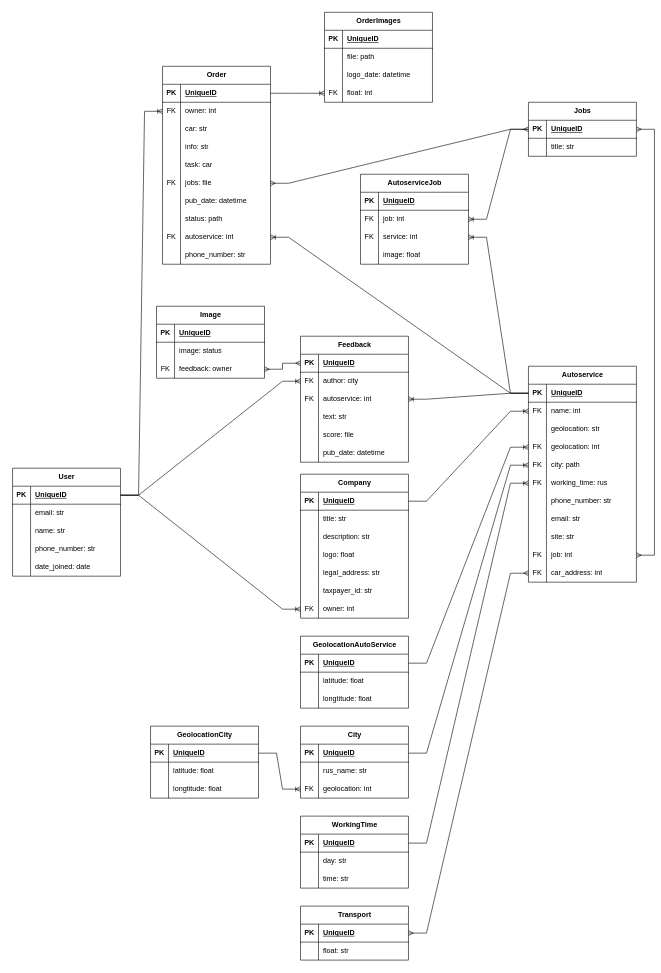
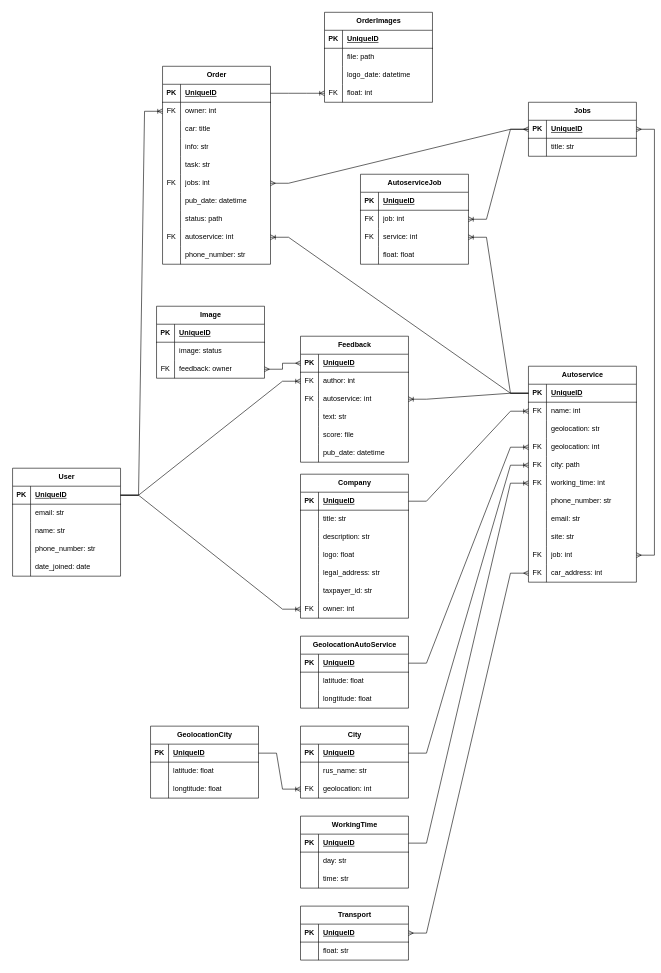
(199, 129) -> (202, 129)
(201, 165) -> (201, 165)
(202, 183) -> (200, 183)
(404, 255) -> (404, 255)
(344, 381) -> (342, 381)
(582, 483) -> (581, 483)
